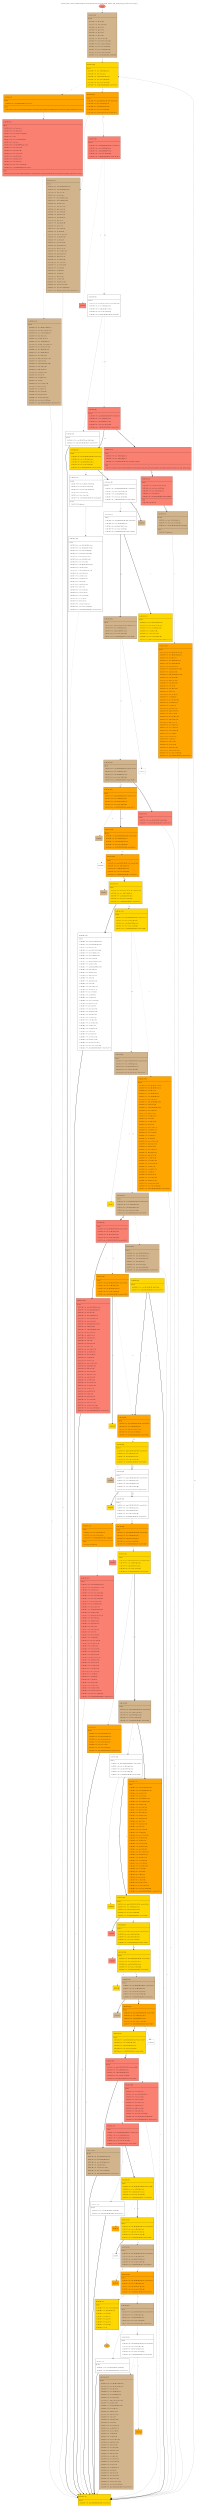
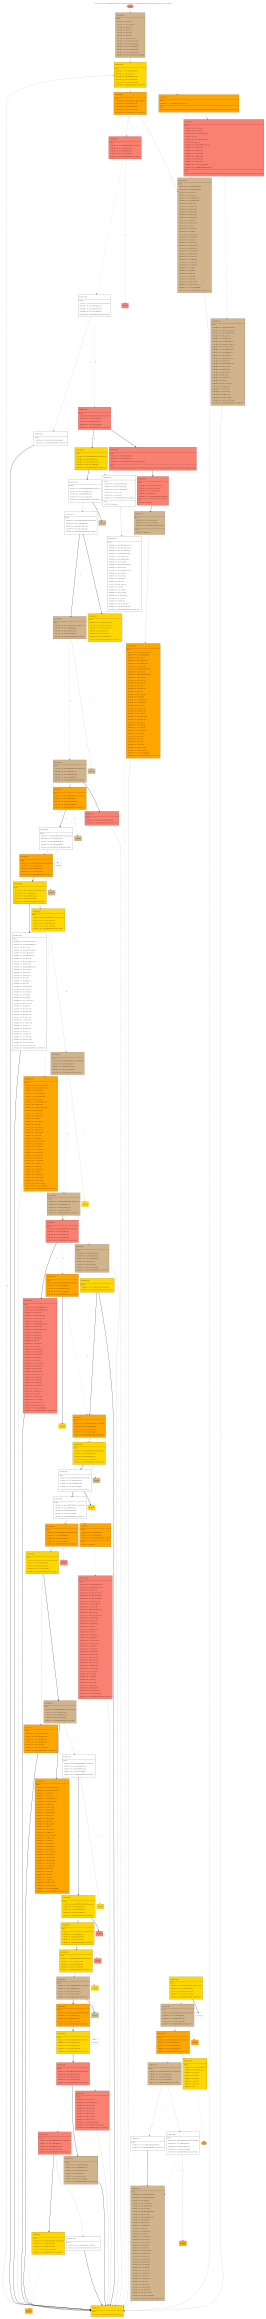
(142, 771) -> (92, 771)
(121, 838) -> (56, 838)
(137, 2208) -> none
(95, 2433) -> (148, 2168)
